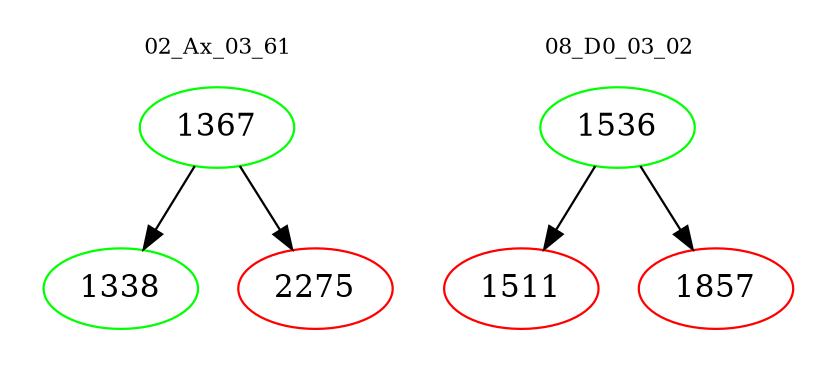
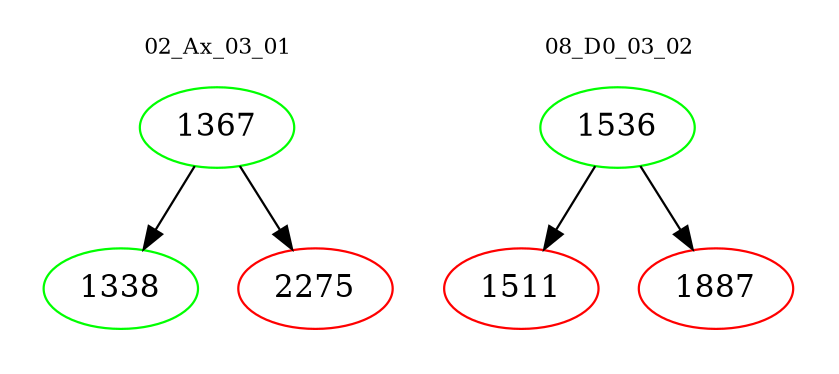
(218, 48) -> (218, 48)
(716, 289) -> (716, 289)
